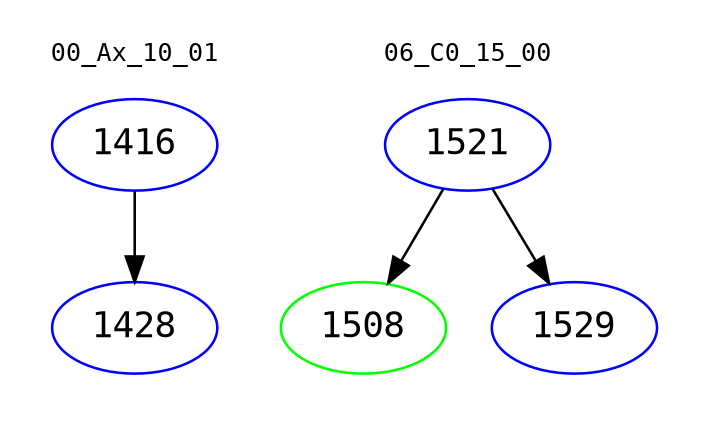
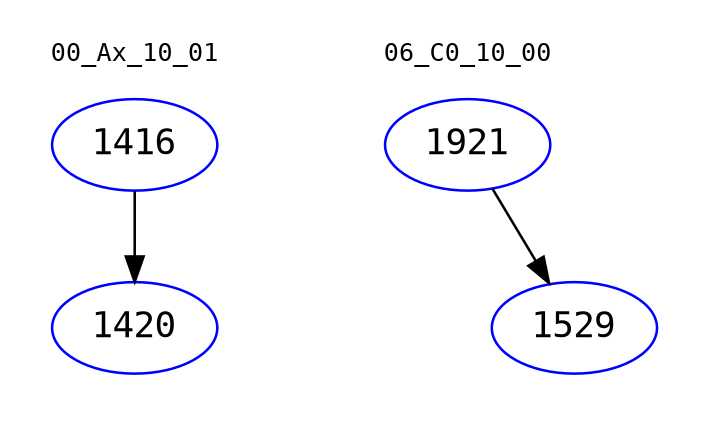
(469, 55) -> (469, 55)
(468, 145) -> (468, 145)
(135, 328) -> (135, 328)
(363, 328) -> none
